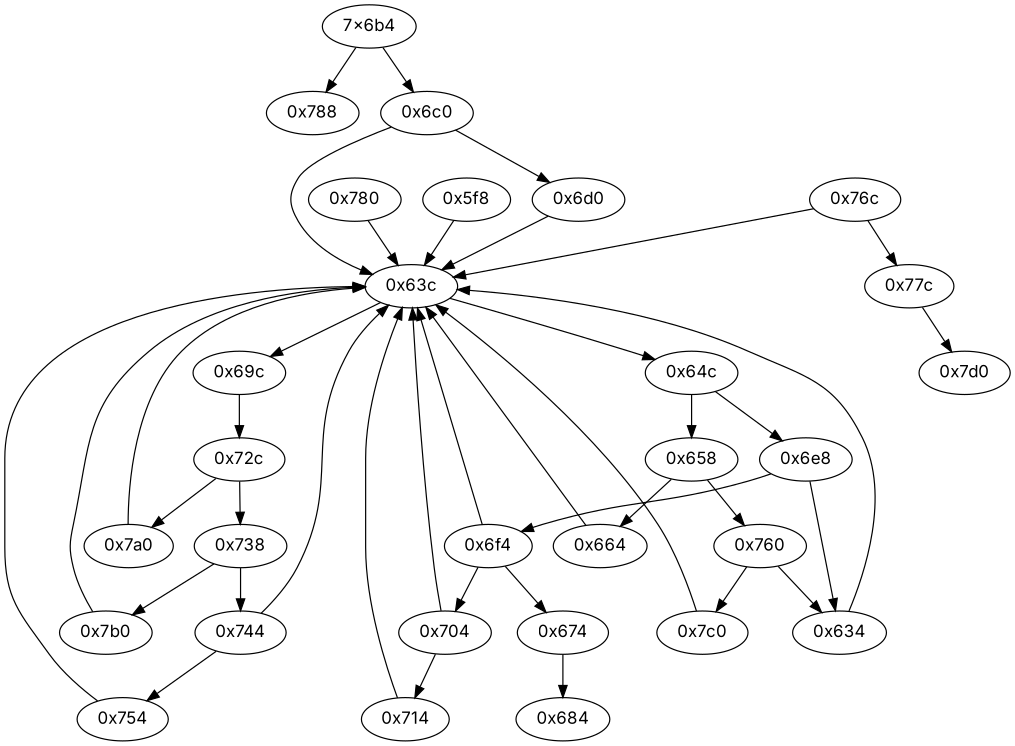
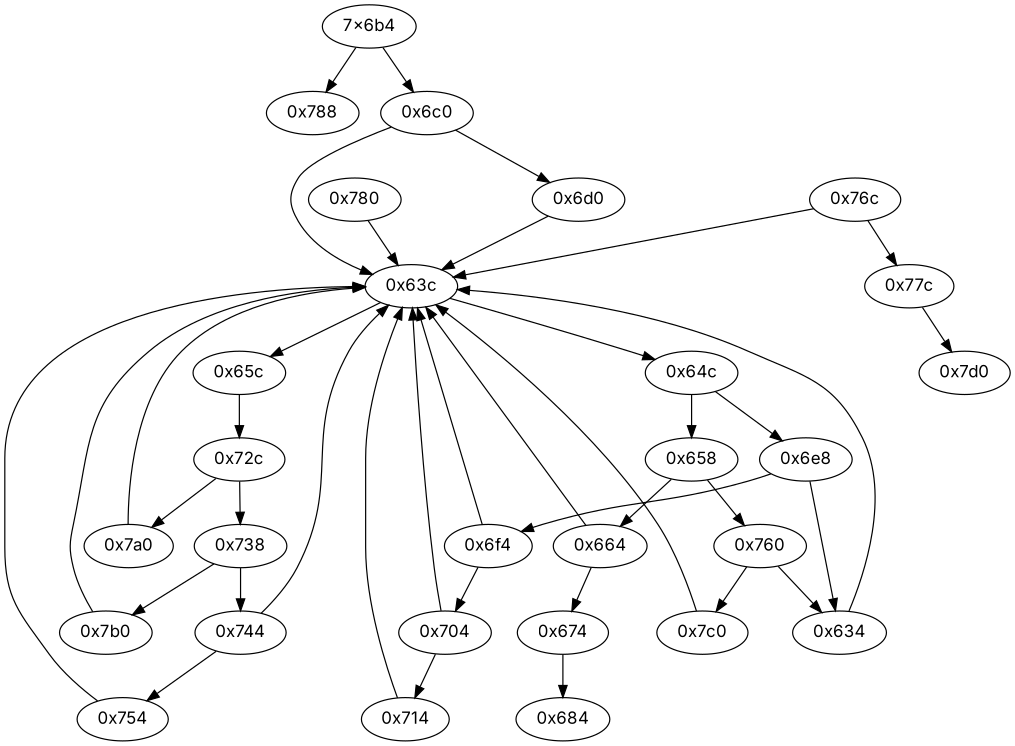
(467, 200) -> none
(239, 373) -> (239, 373)
(522, 585) -> (584, 584)
